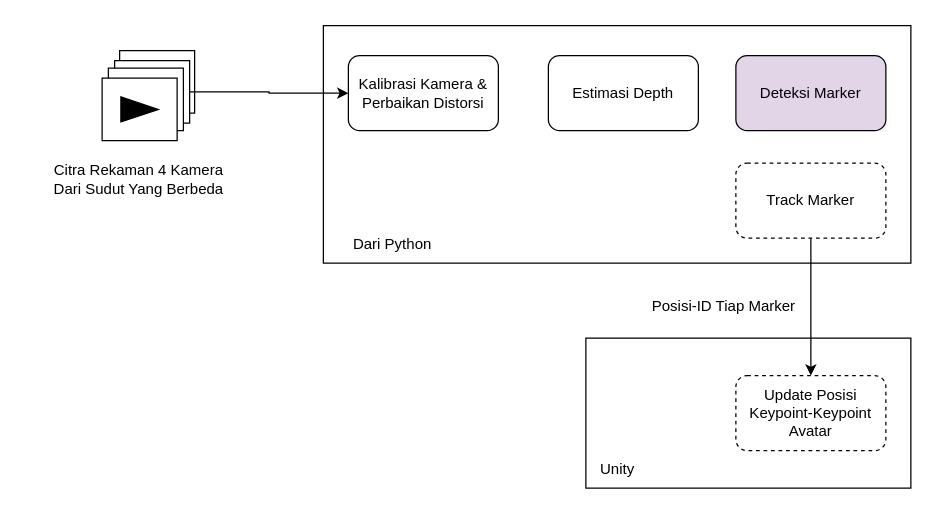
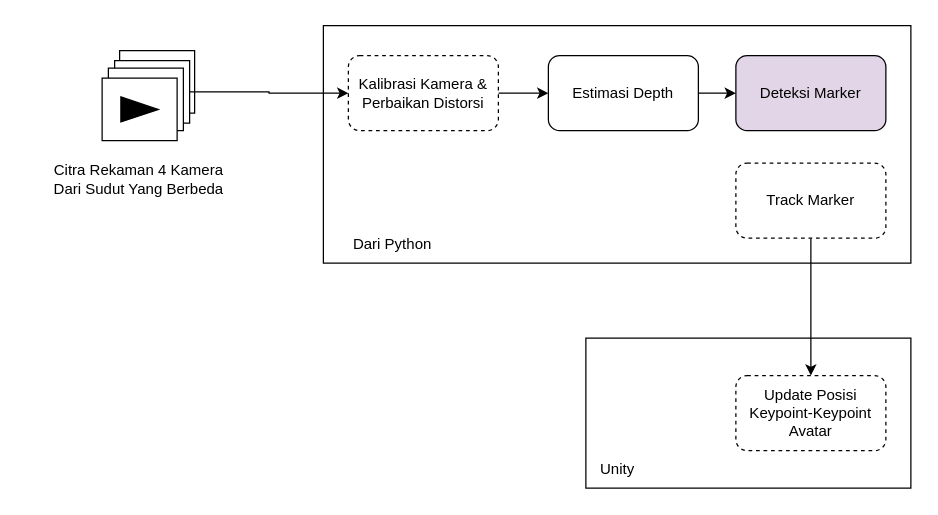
(423, 93) -> (423, 93)
none -> (519, 93)
none -> (721, 93)
(723, 307) -> none
